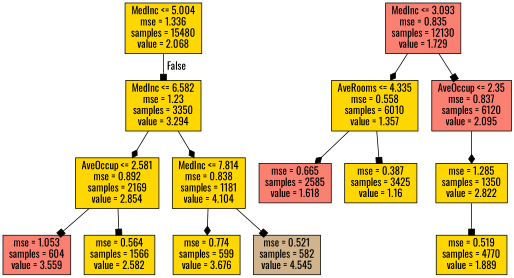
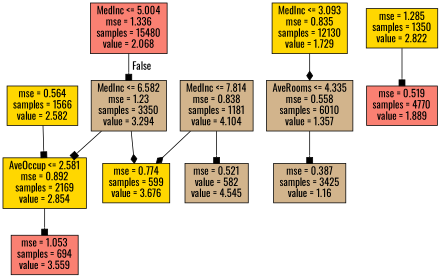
(163, 28) -> (129, 28)
(423, 28) -> (310, 28)
(163, 106) -> (129, 106)
(375, 106) -> (310, 106)
(472, 106) -> none
(143, 140) -> (90, 142)
(184, 140) -> (132, 143)
(209, 183) -> (217, 106)
(295, 183) -> none
(381, 183) -> (310, 183)
(118, 218) -> (43, 138)
(37, 255) -> (45, 255)
(287, 255) -> (217, 183)
(472, 255) -> (402, 106)
